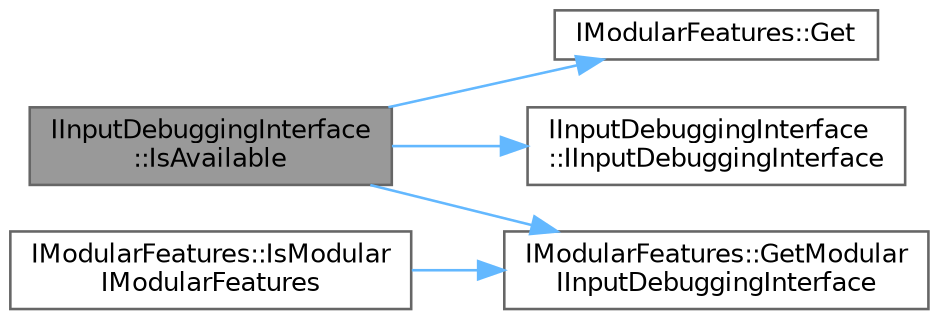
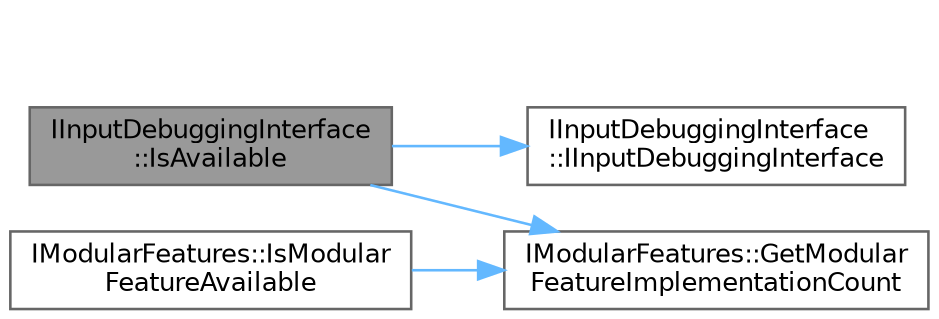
(716, 35) -> none
(211, 270) -> (211, 270)
(716, 270) -> (716, 270)
